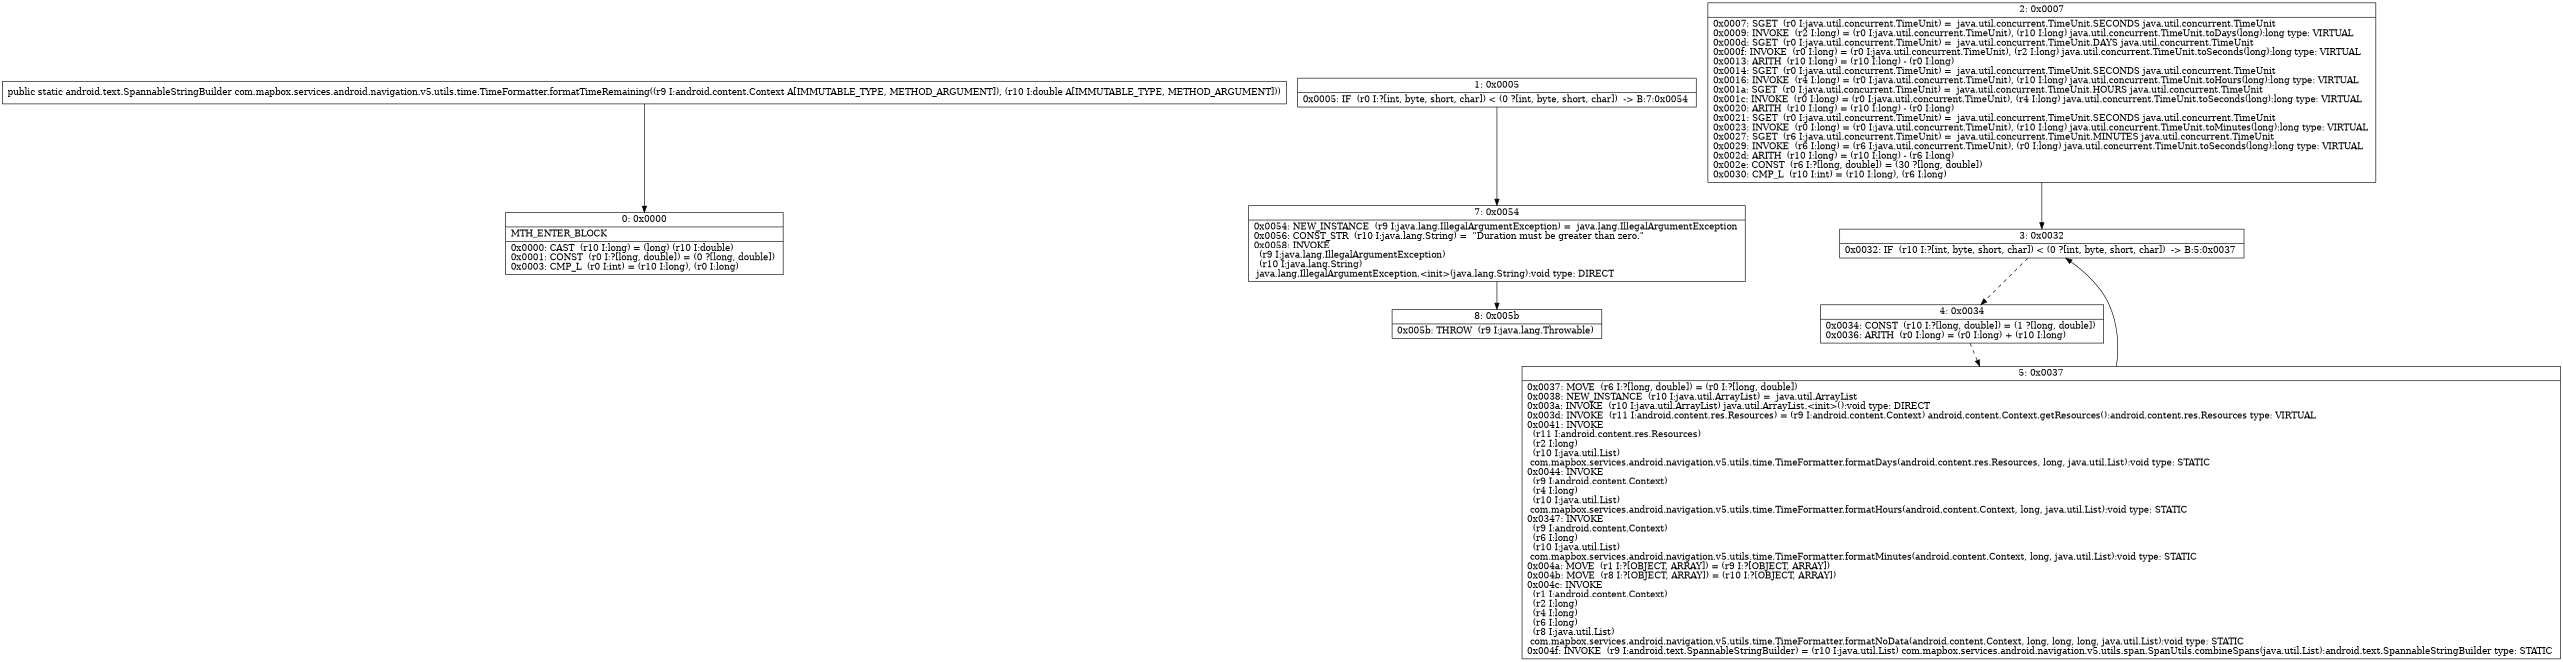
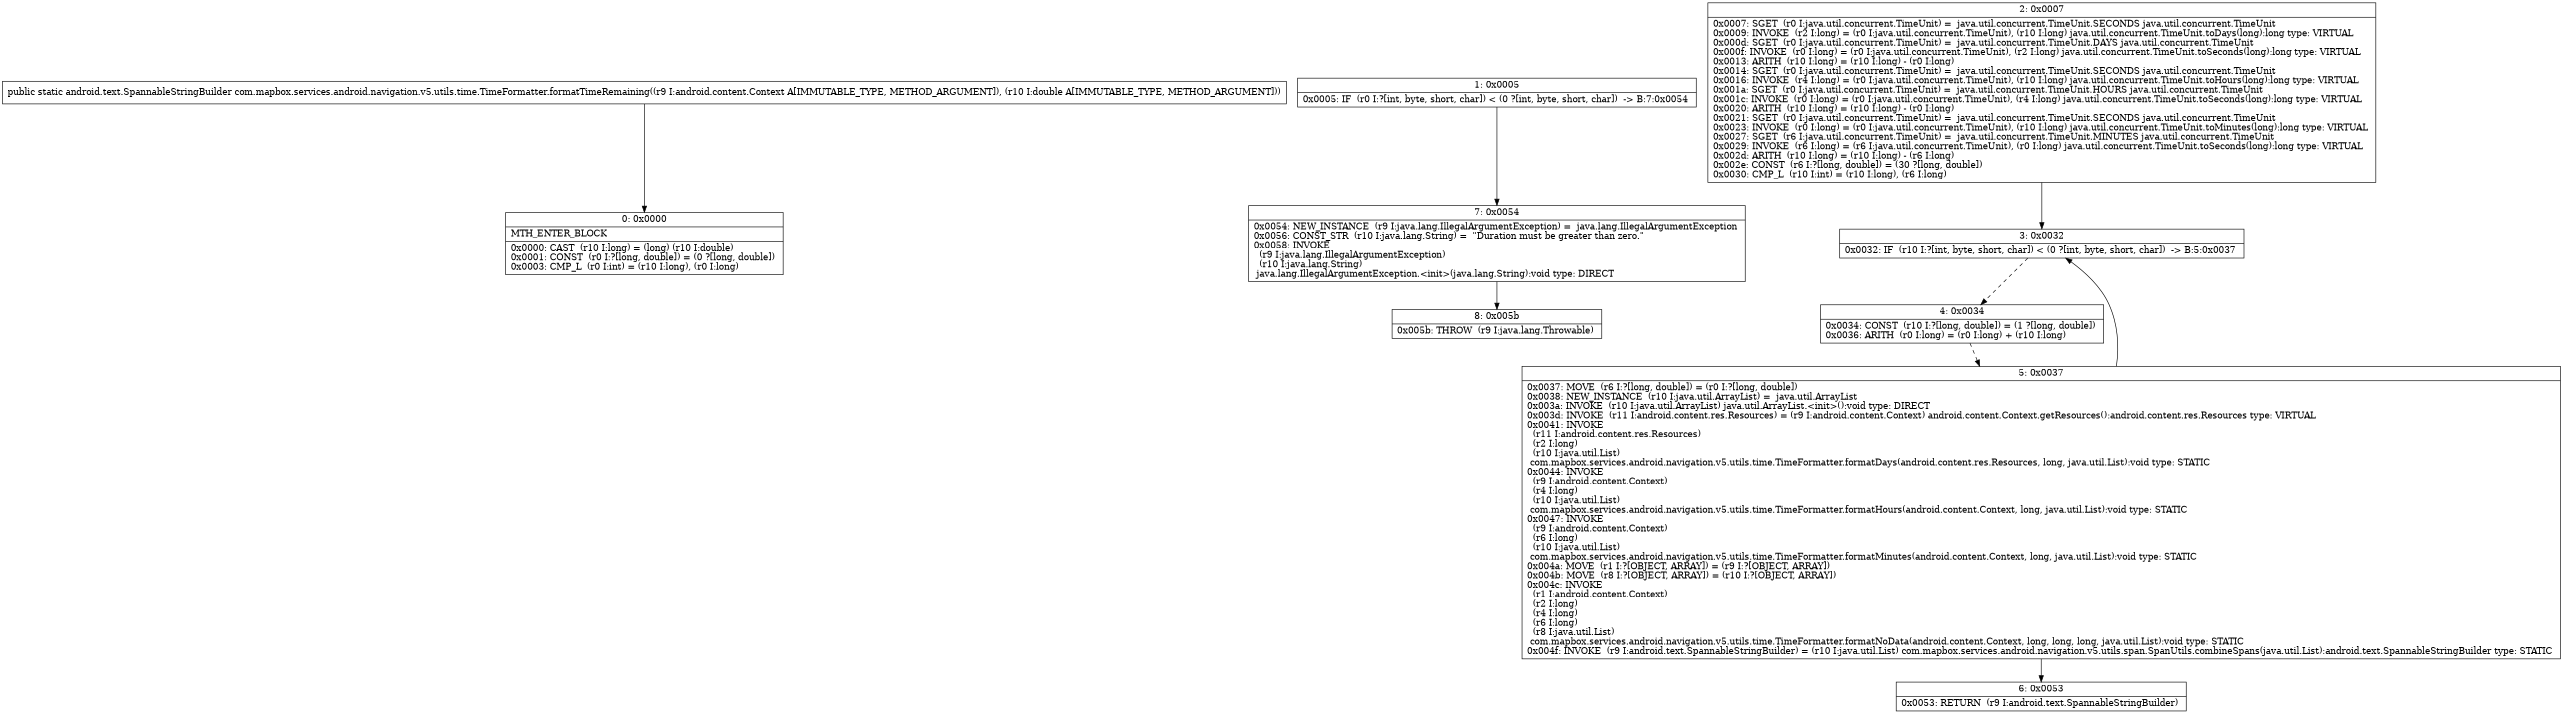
(1568, 519) -> (1568, 519)
none -> (2041, 697)
